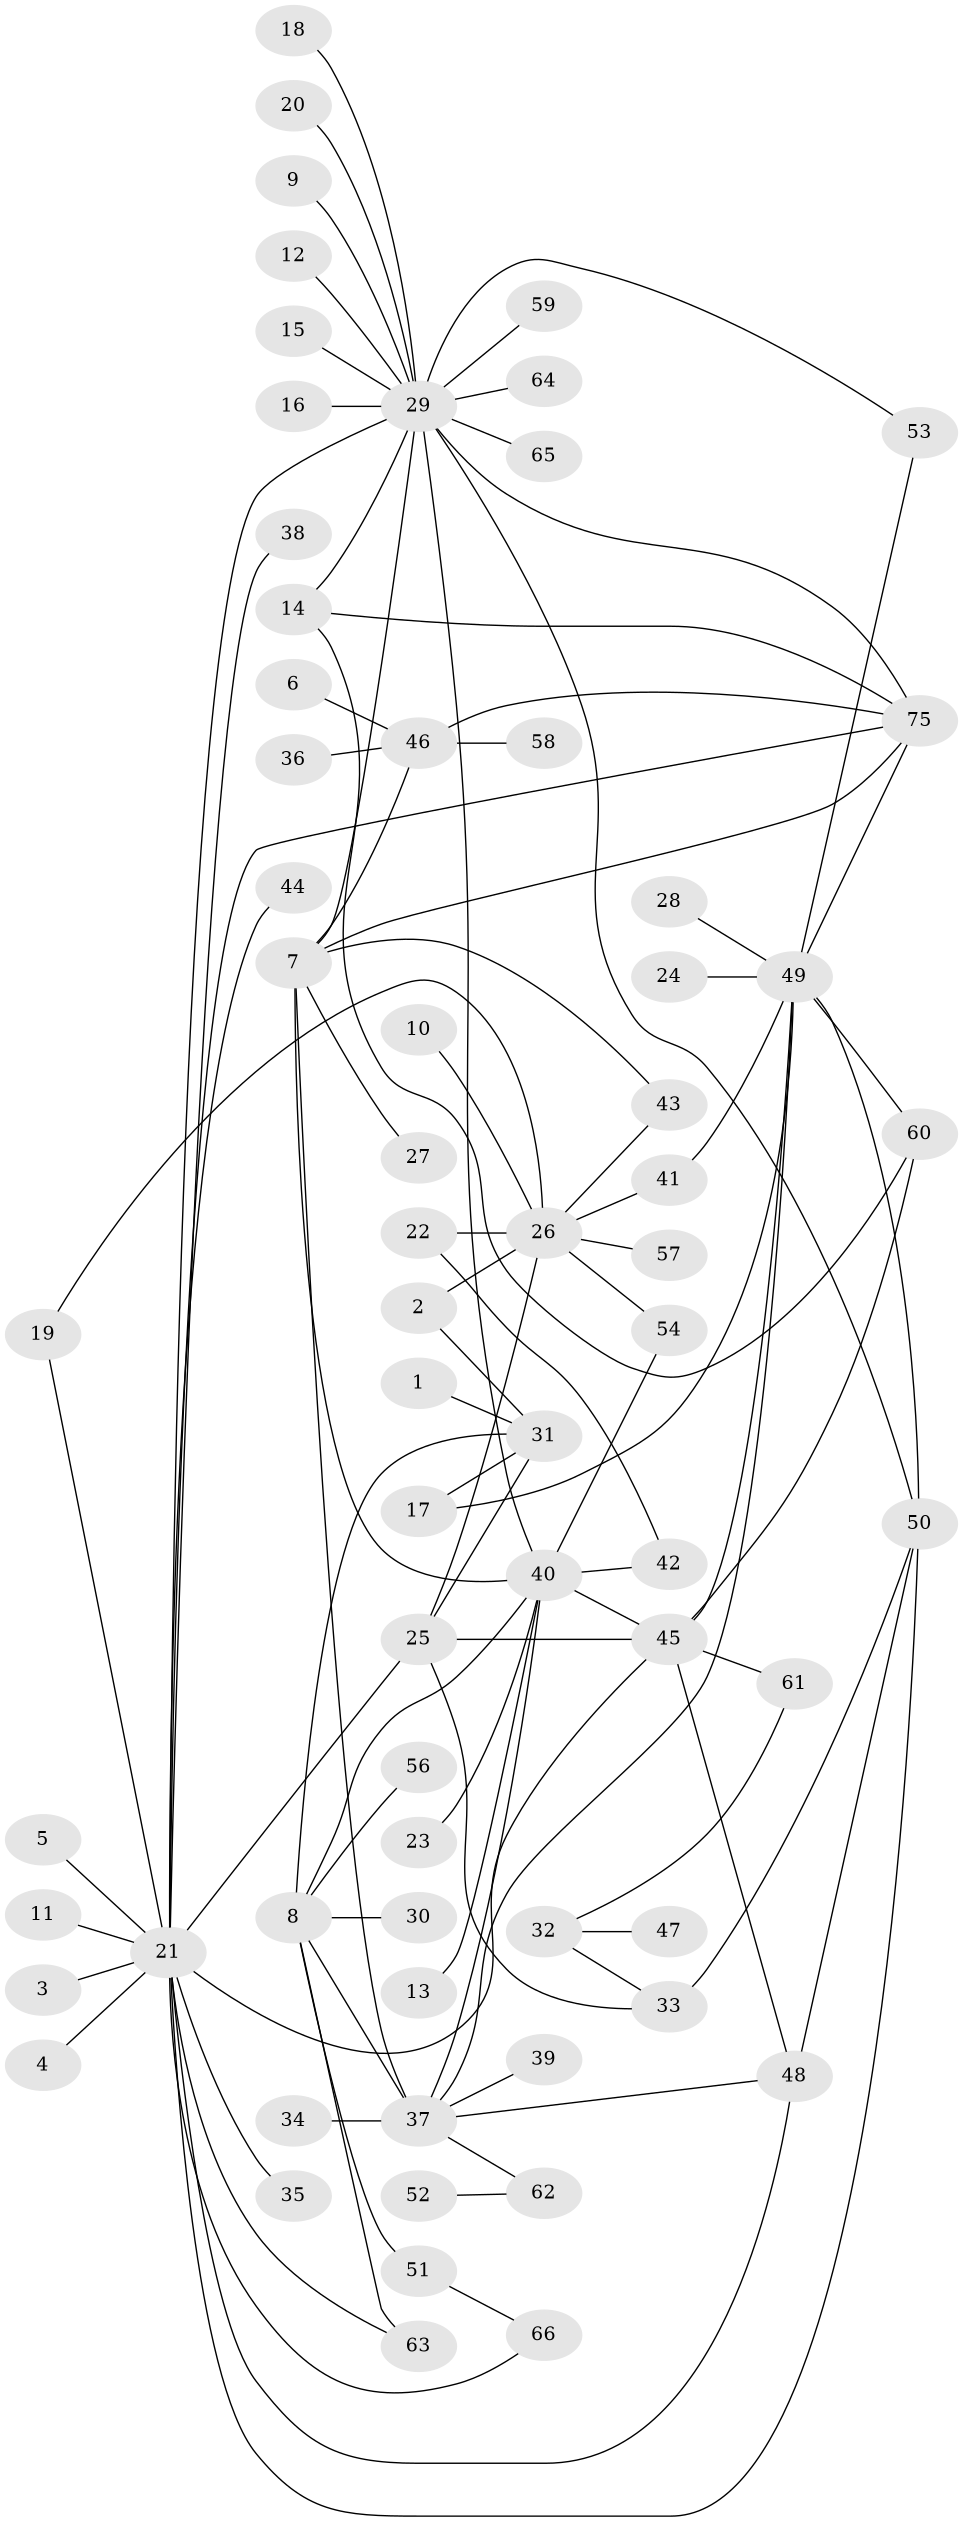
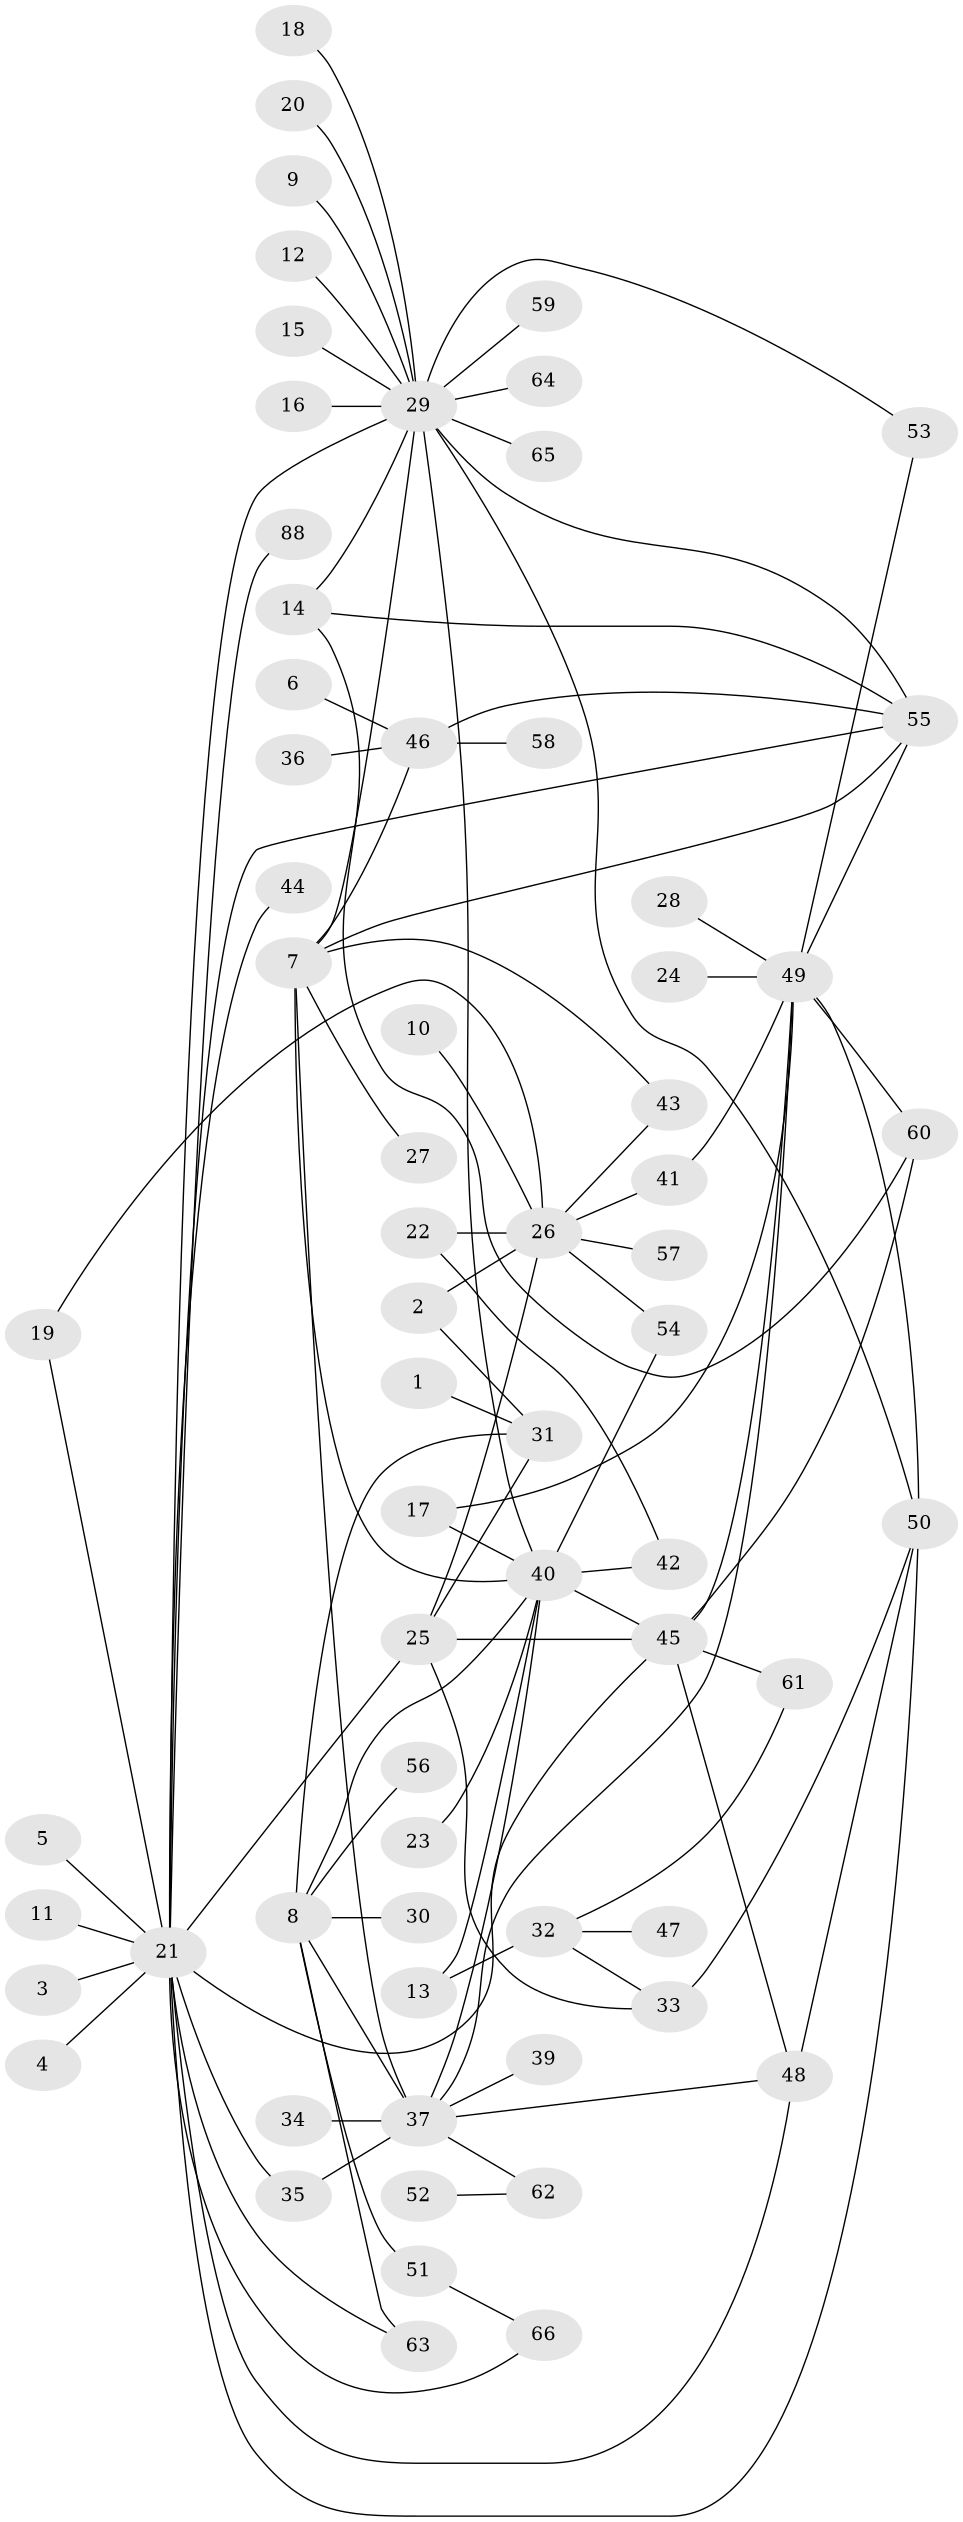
(294, 534) -> (294, 534)
(920, 721) -> (920, 721)
(492, 1467) -> (486, 1546)
none -> (482, 1962)
none -> (361, 2155)
